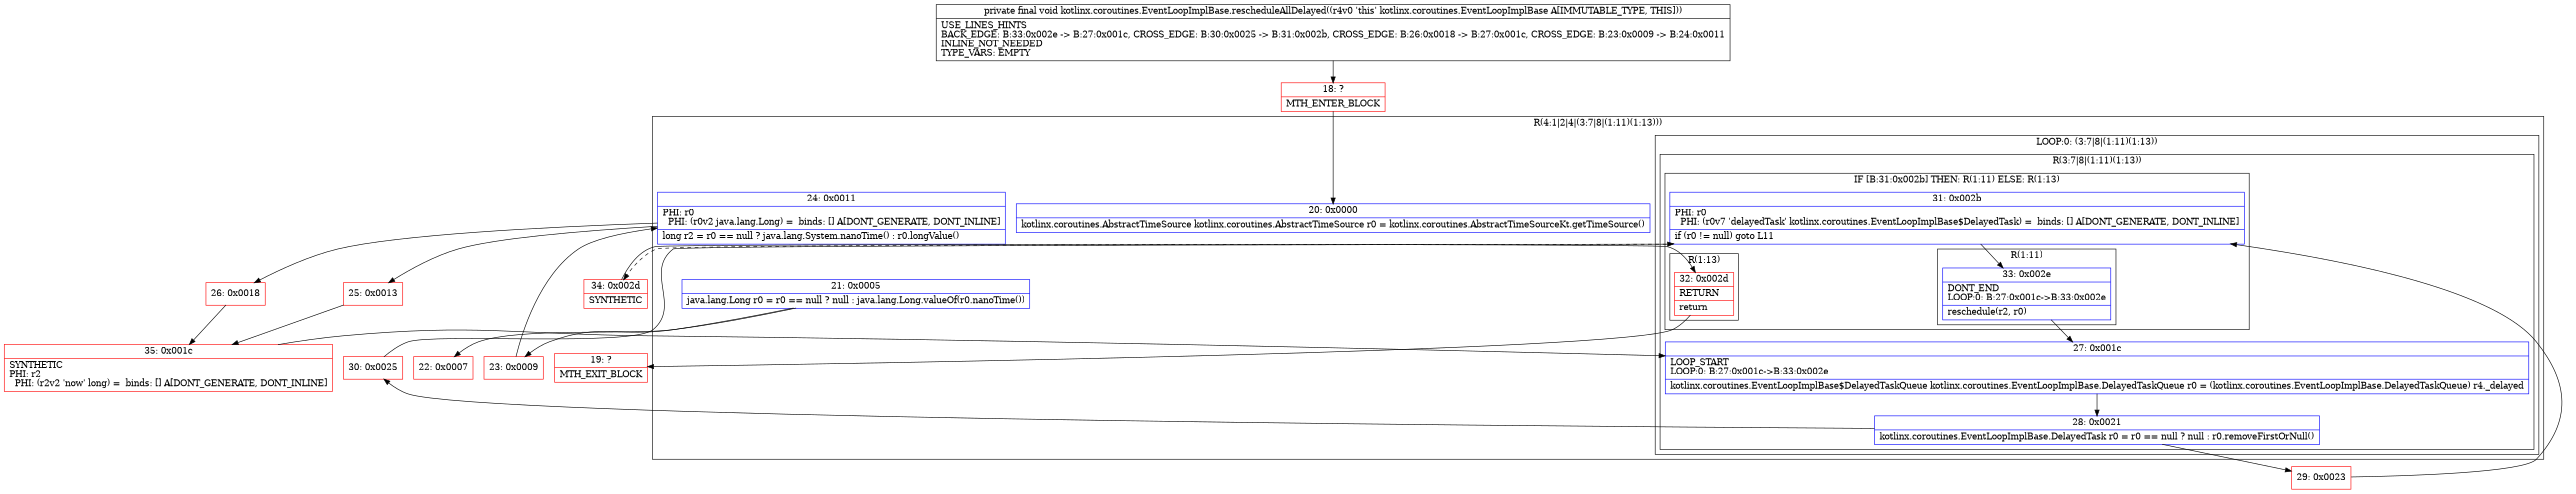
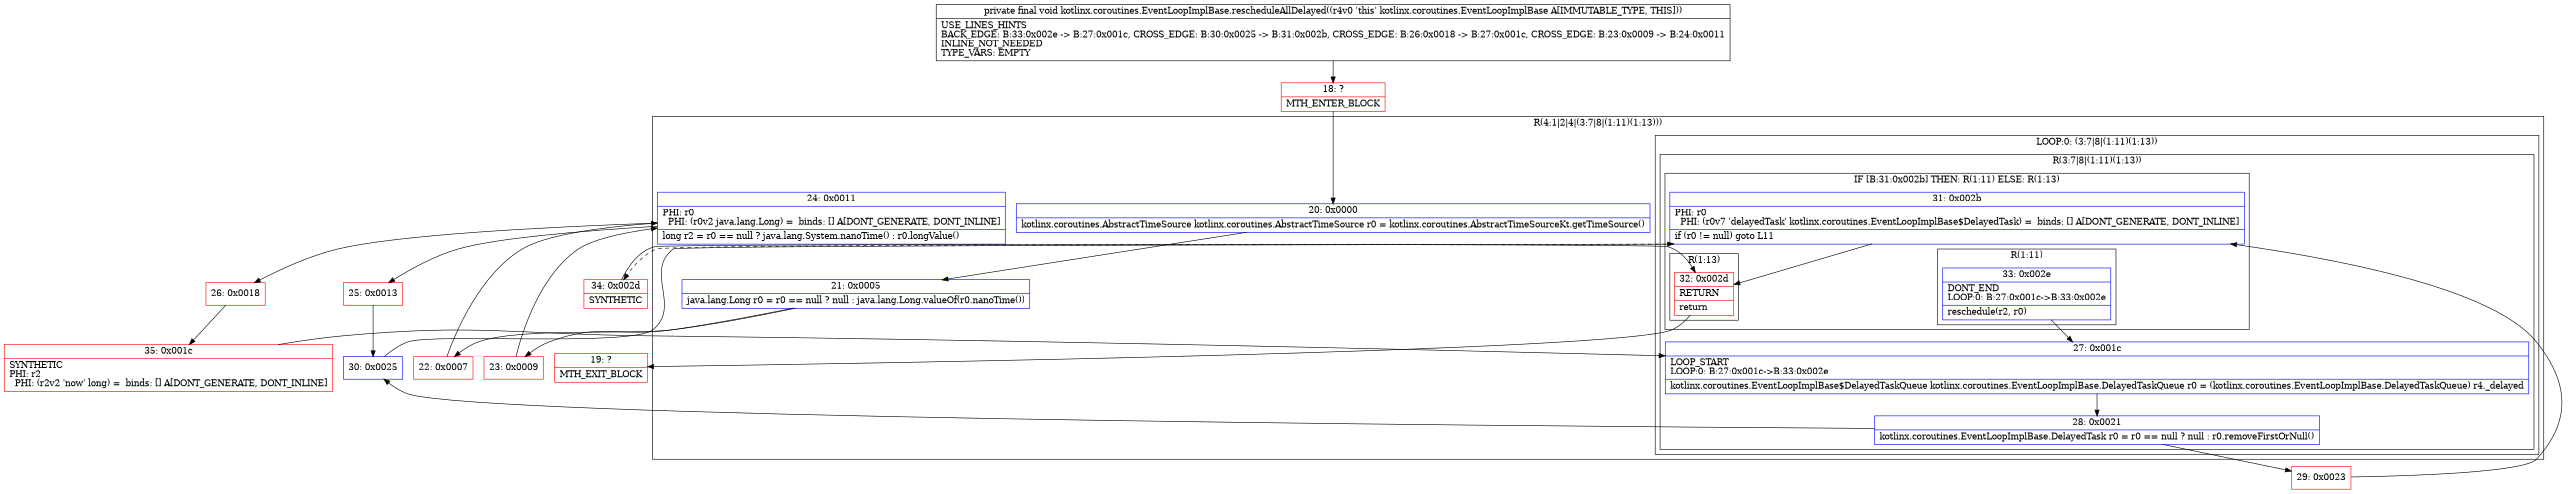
none -> (522, 249)
(1990, 254) -> (1806, 263)
none -> (1098, 256)
(291, 324) -> (373, 328)
(373, 368) -> (373, 368)
